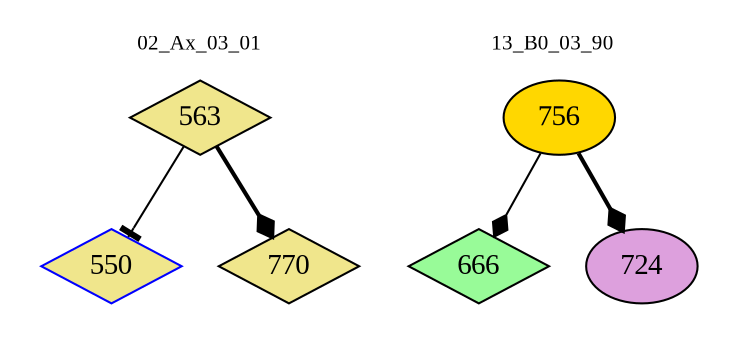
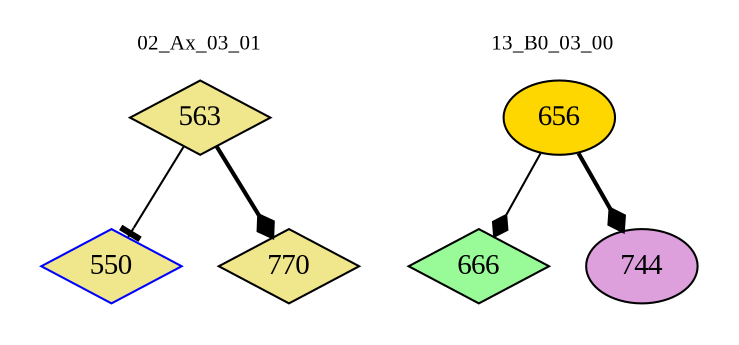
(553, 44) -> (553, 44)
(559, 118) -> (559, 118)
(642, 266) -> (642, 266)
